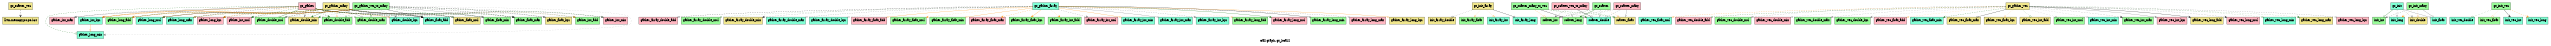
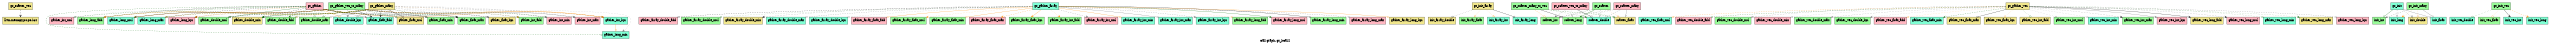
(288, 13) -> none
